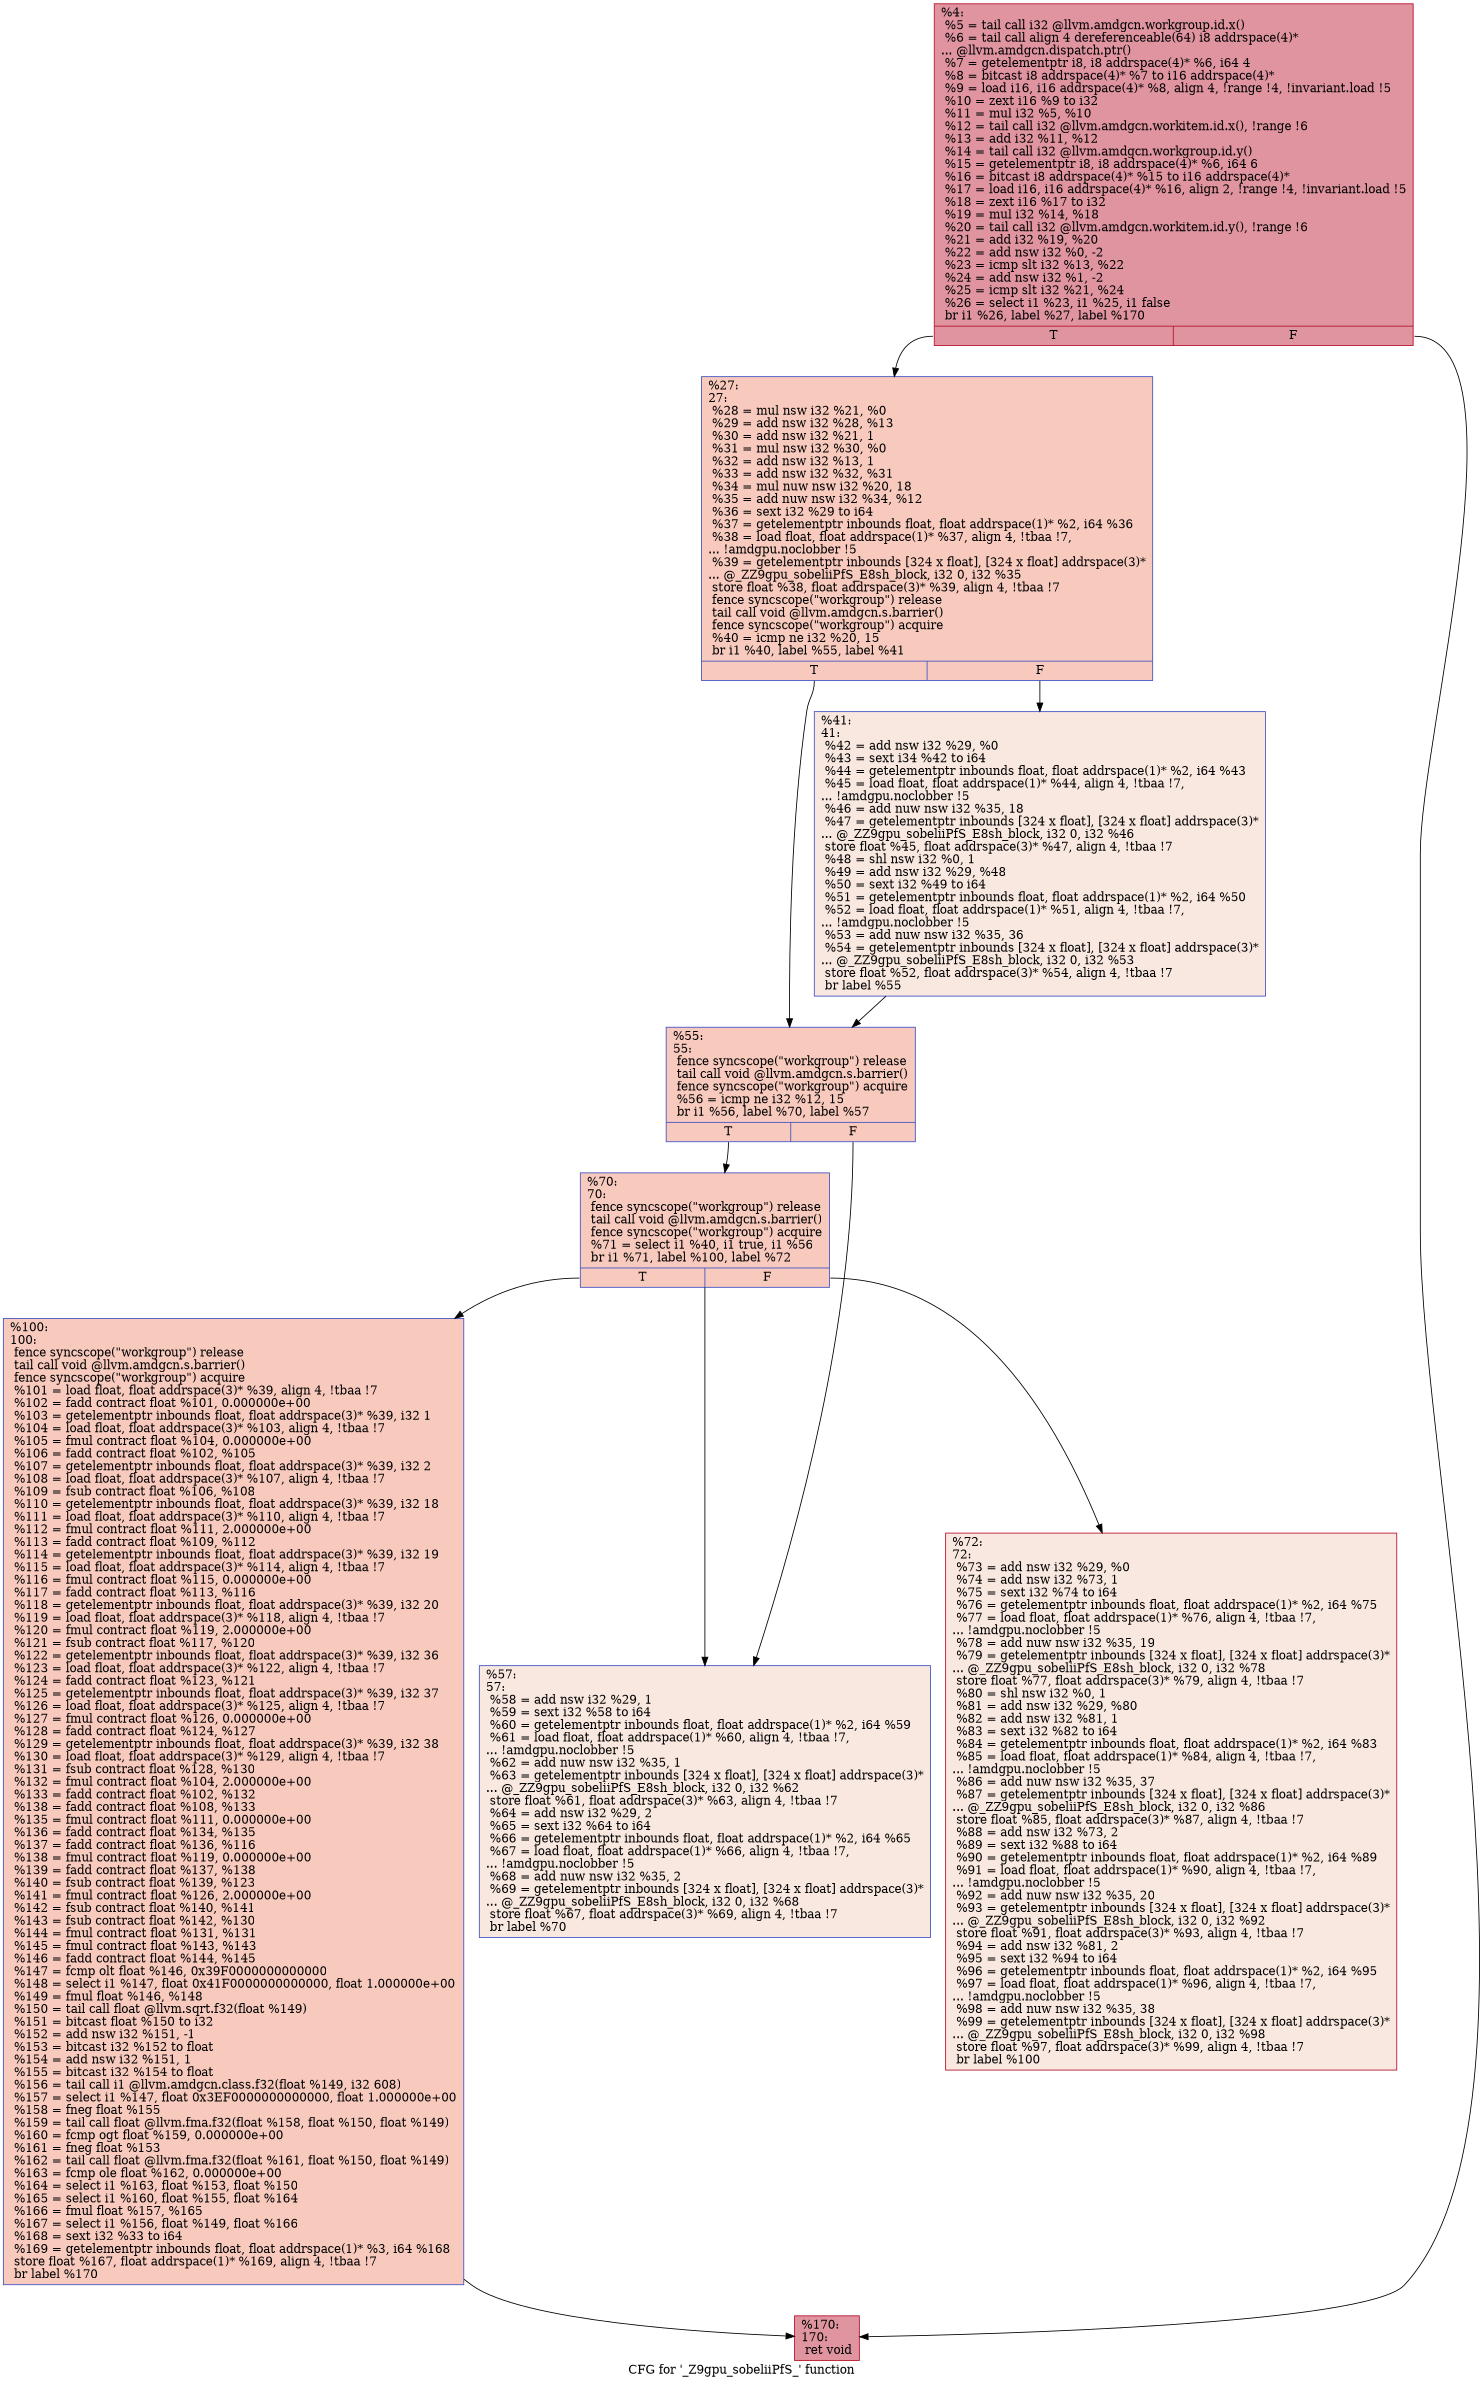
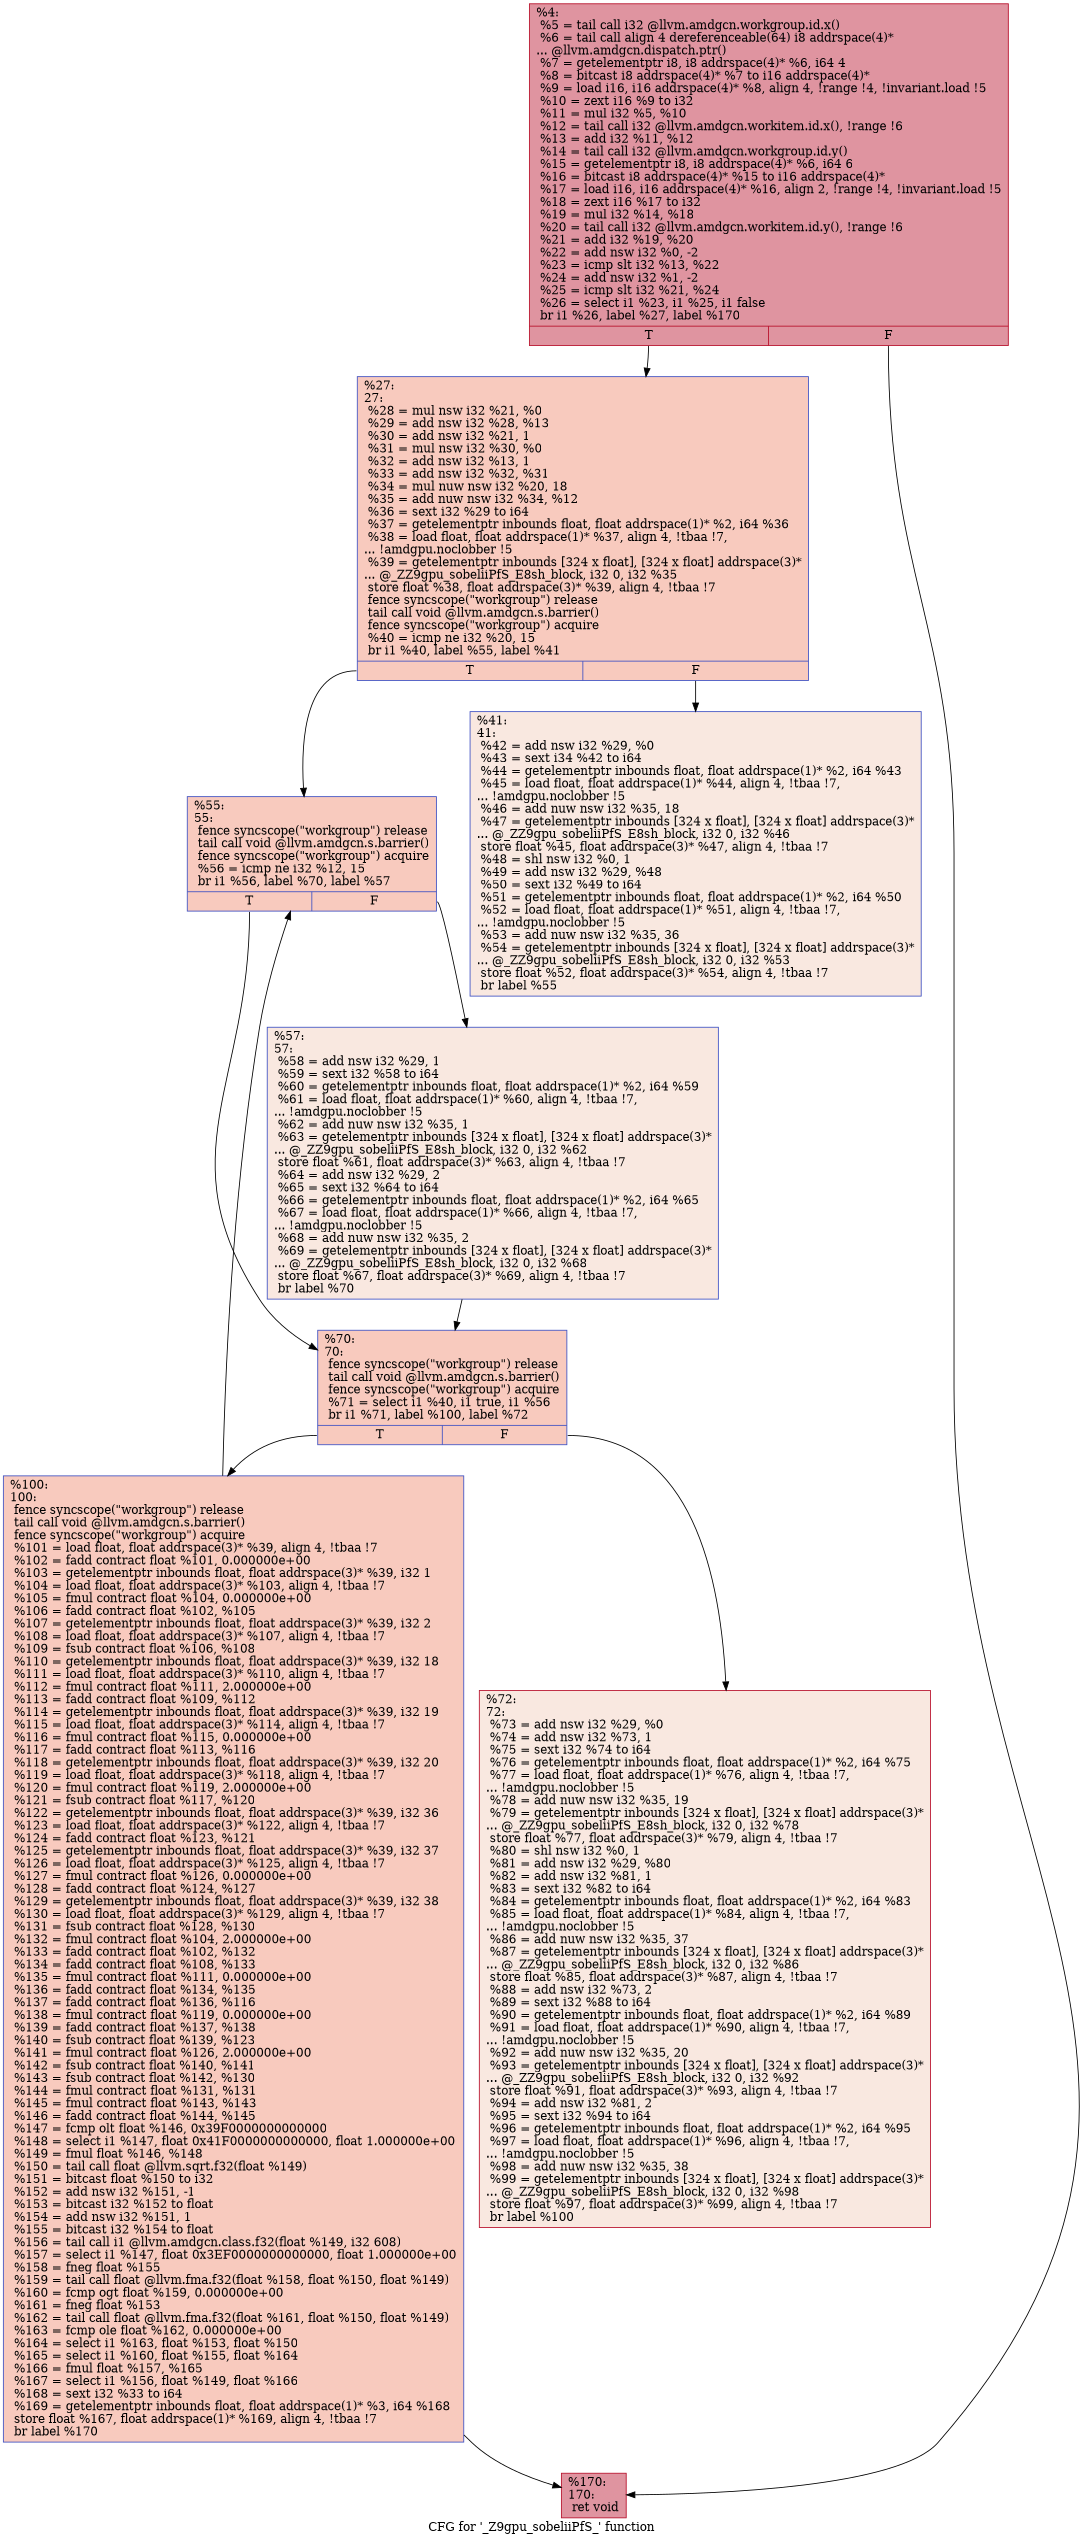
(872, 1009) -> (238, 1195)
(705, 1472) -> (460, 1311)
(133, 1807) -> (133, 1965)
